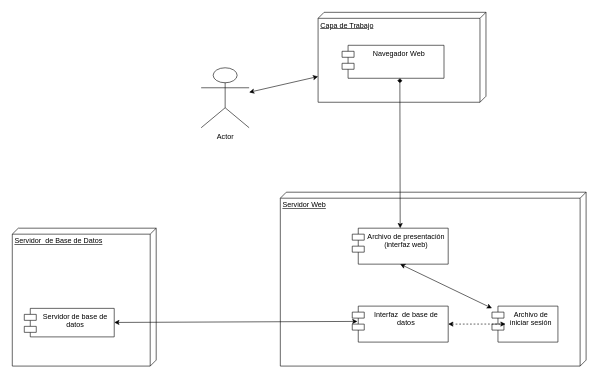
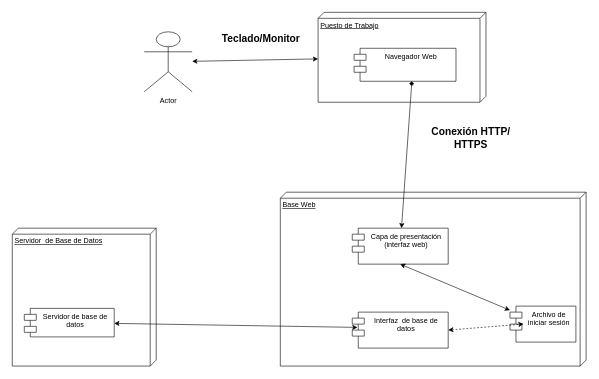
(349, 26) -> (353, 26)
none -> (261, 39)
(393, 62) -> (405, 65)
(225, 98) -> (168, 62)
none -> (471, 138)
(305, 206) -> (298, 206)
(407, 245) -> (407, 241)
(401, 324) -> (401, 330)
(525, 324) -> (543, 324)
